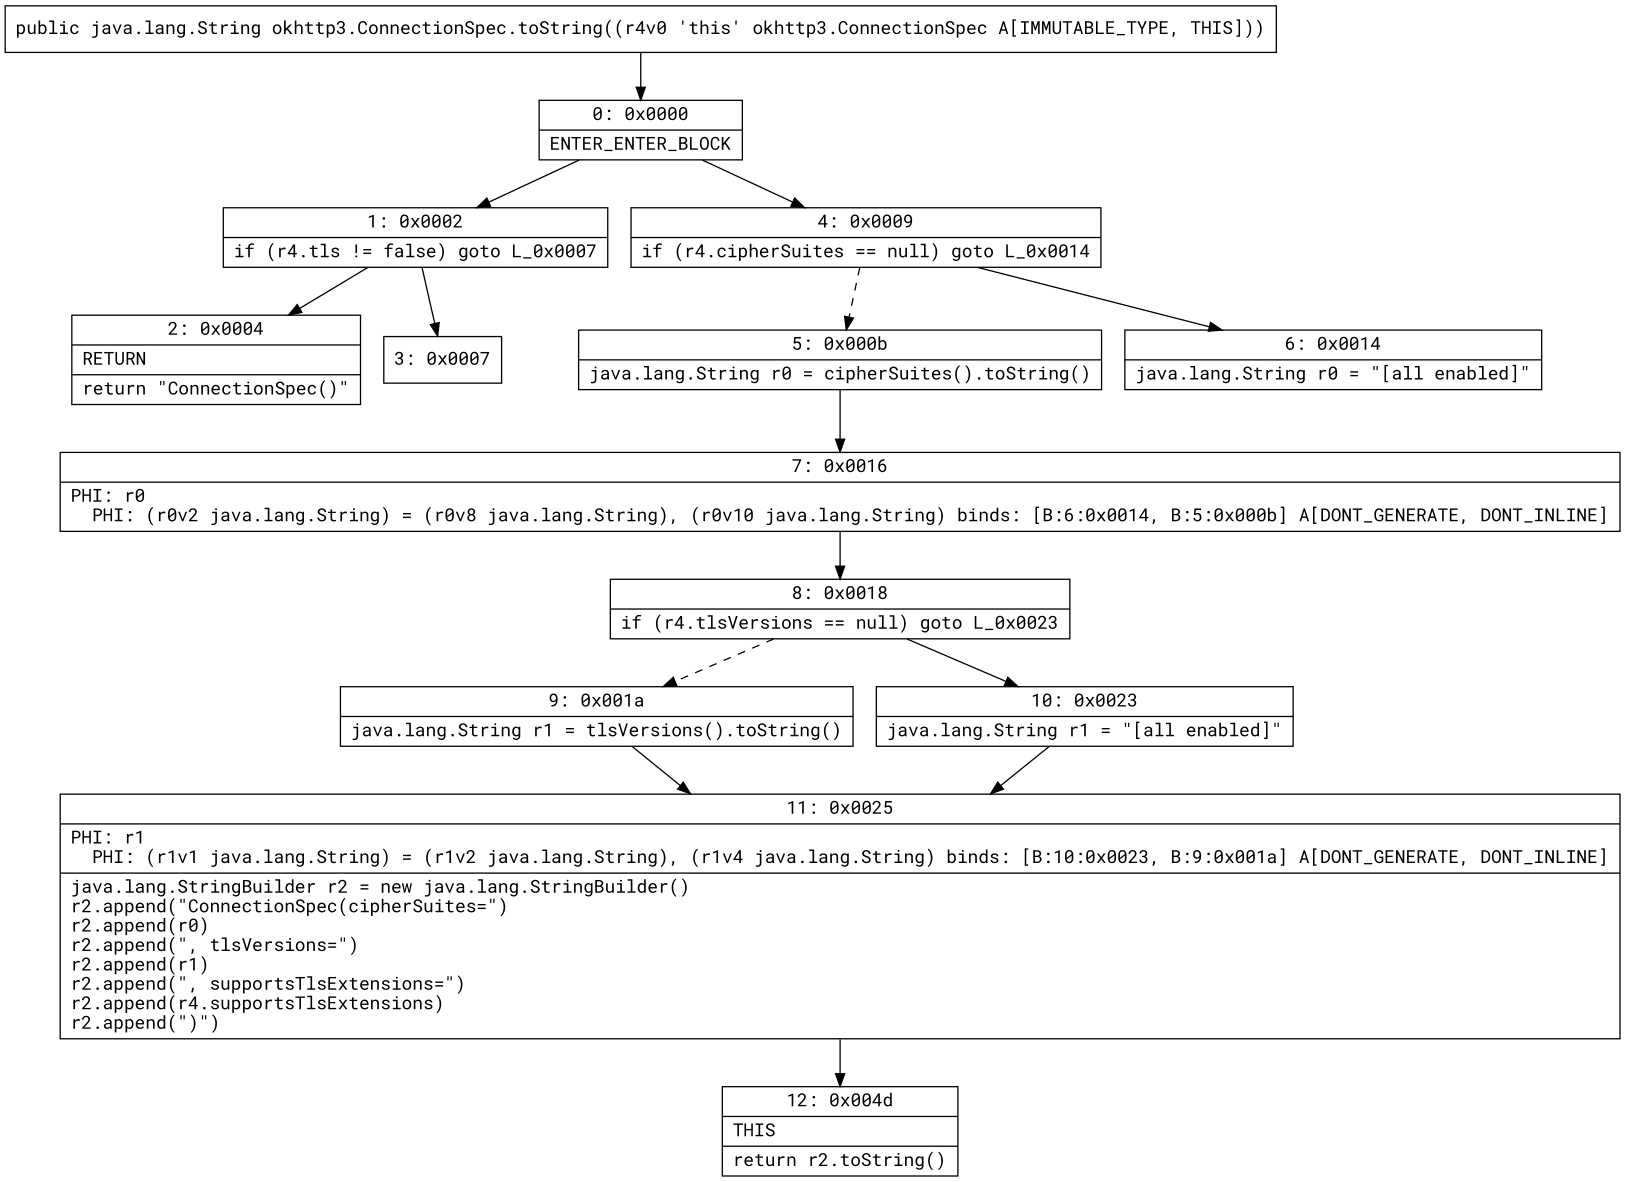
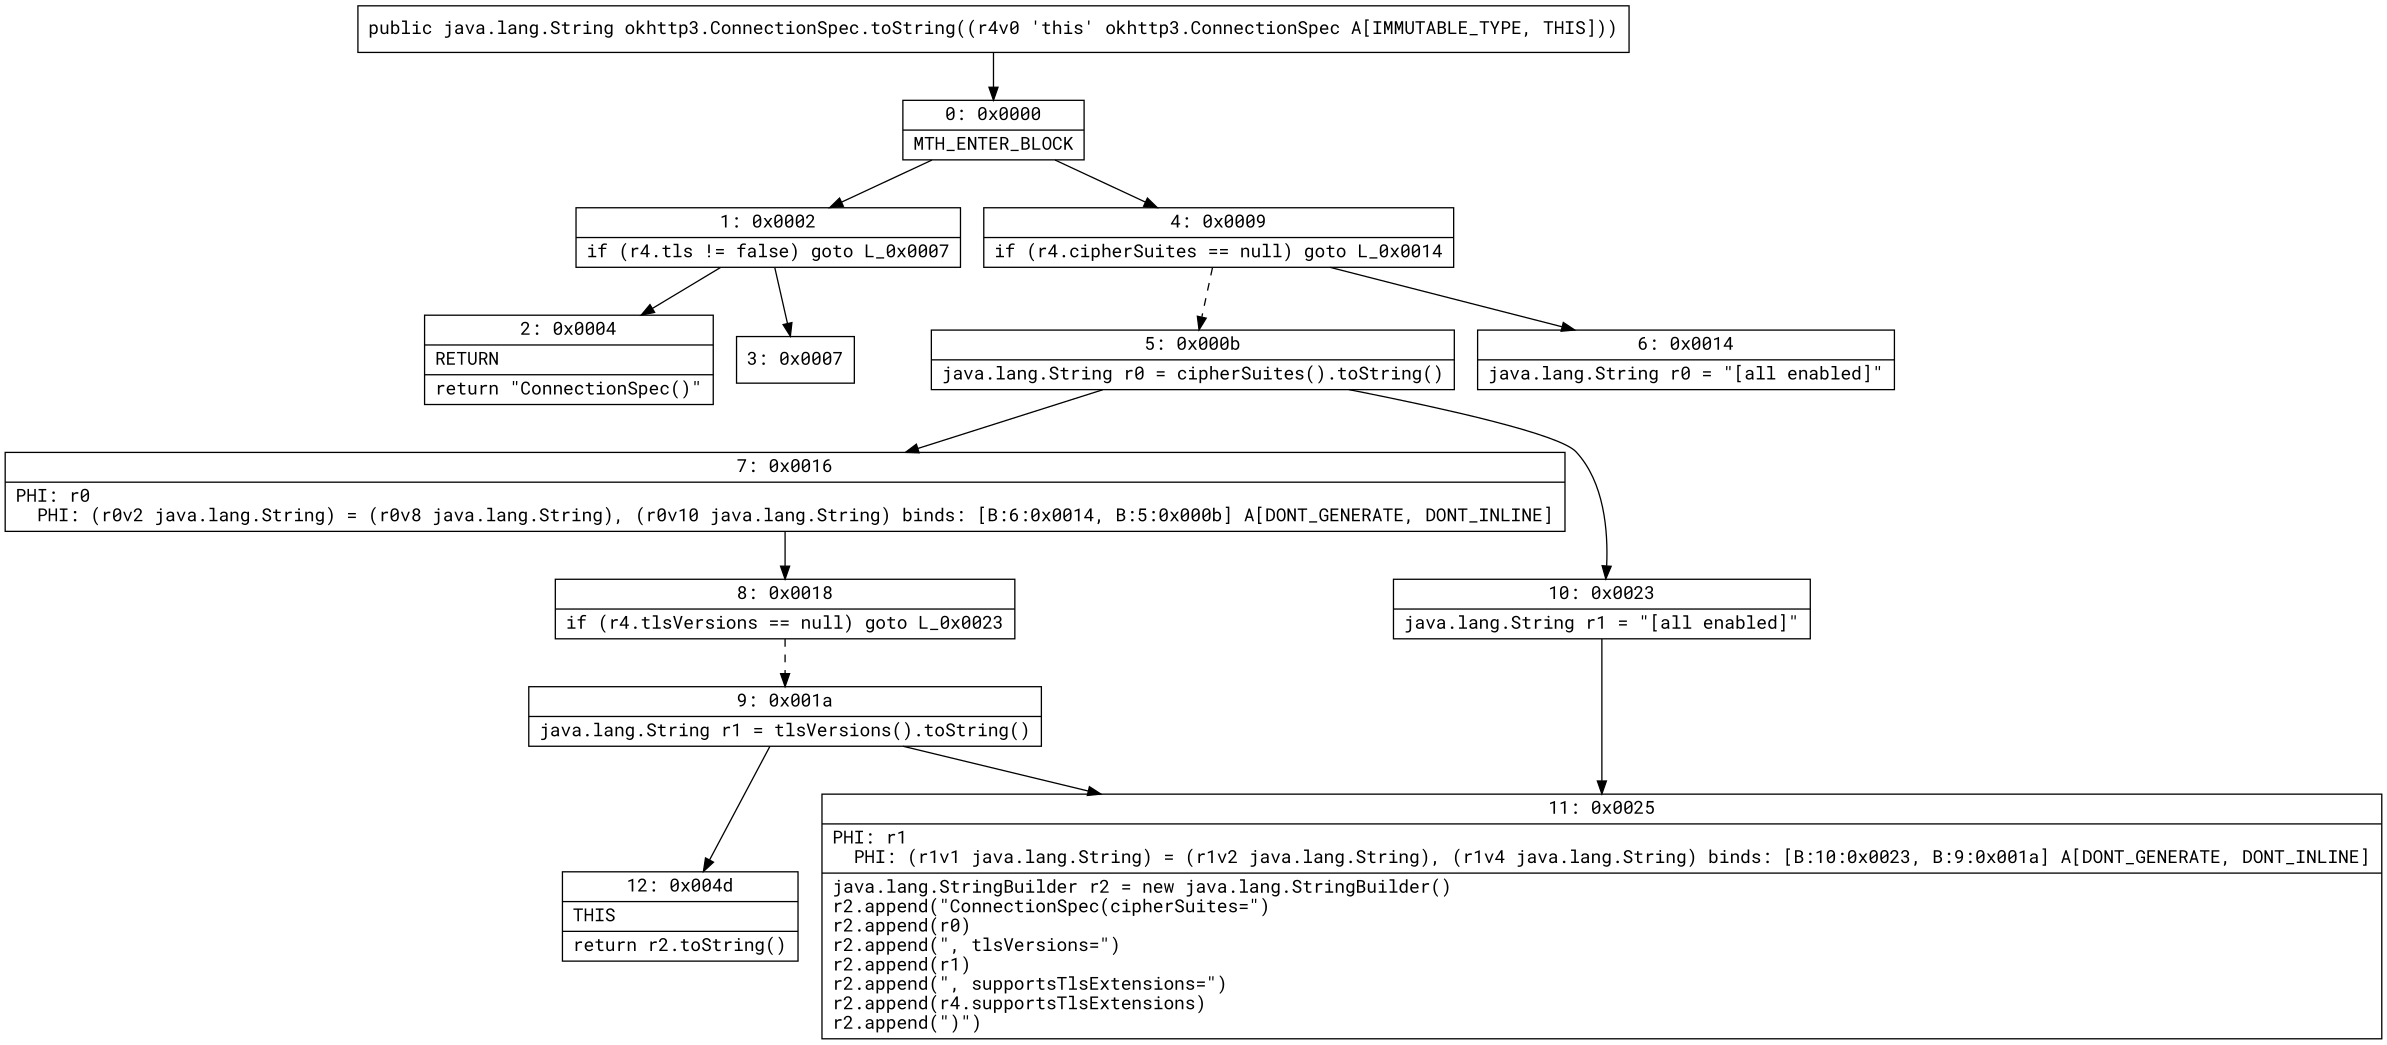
(641, 144) -> (993, 144)
(956, 660) -> (1523, 430)
(840, 1056) -> (740, 803)
